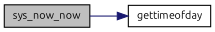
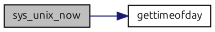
(47, 16) -> (47, 16)
